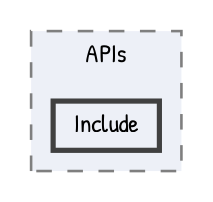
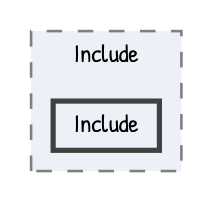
(106, 56) -> (106, 56)
